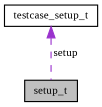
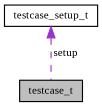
(51, 91) -> (51, 91)
